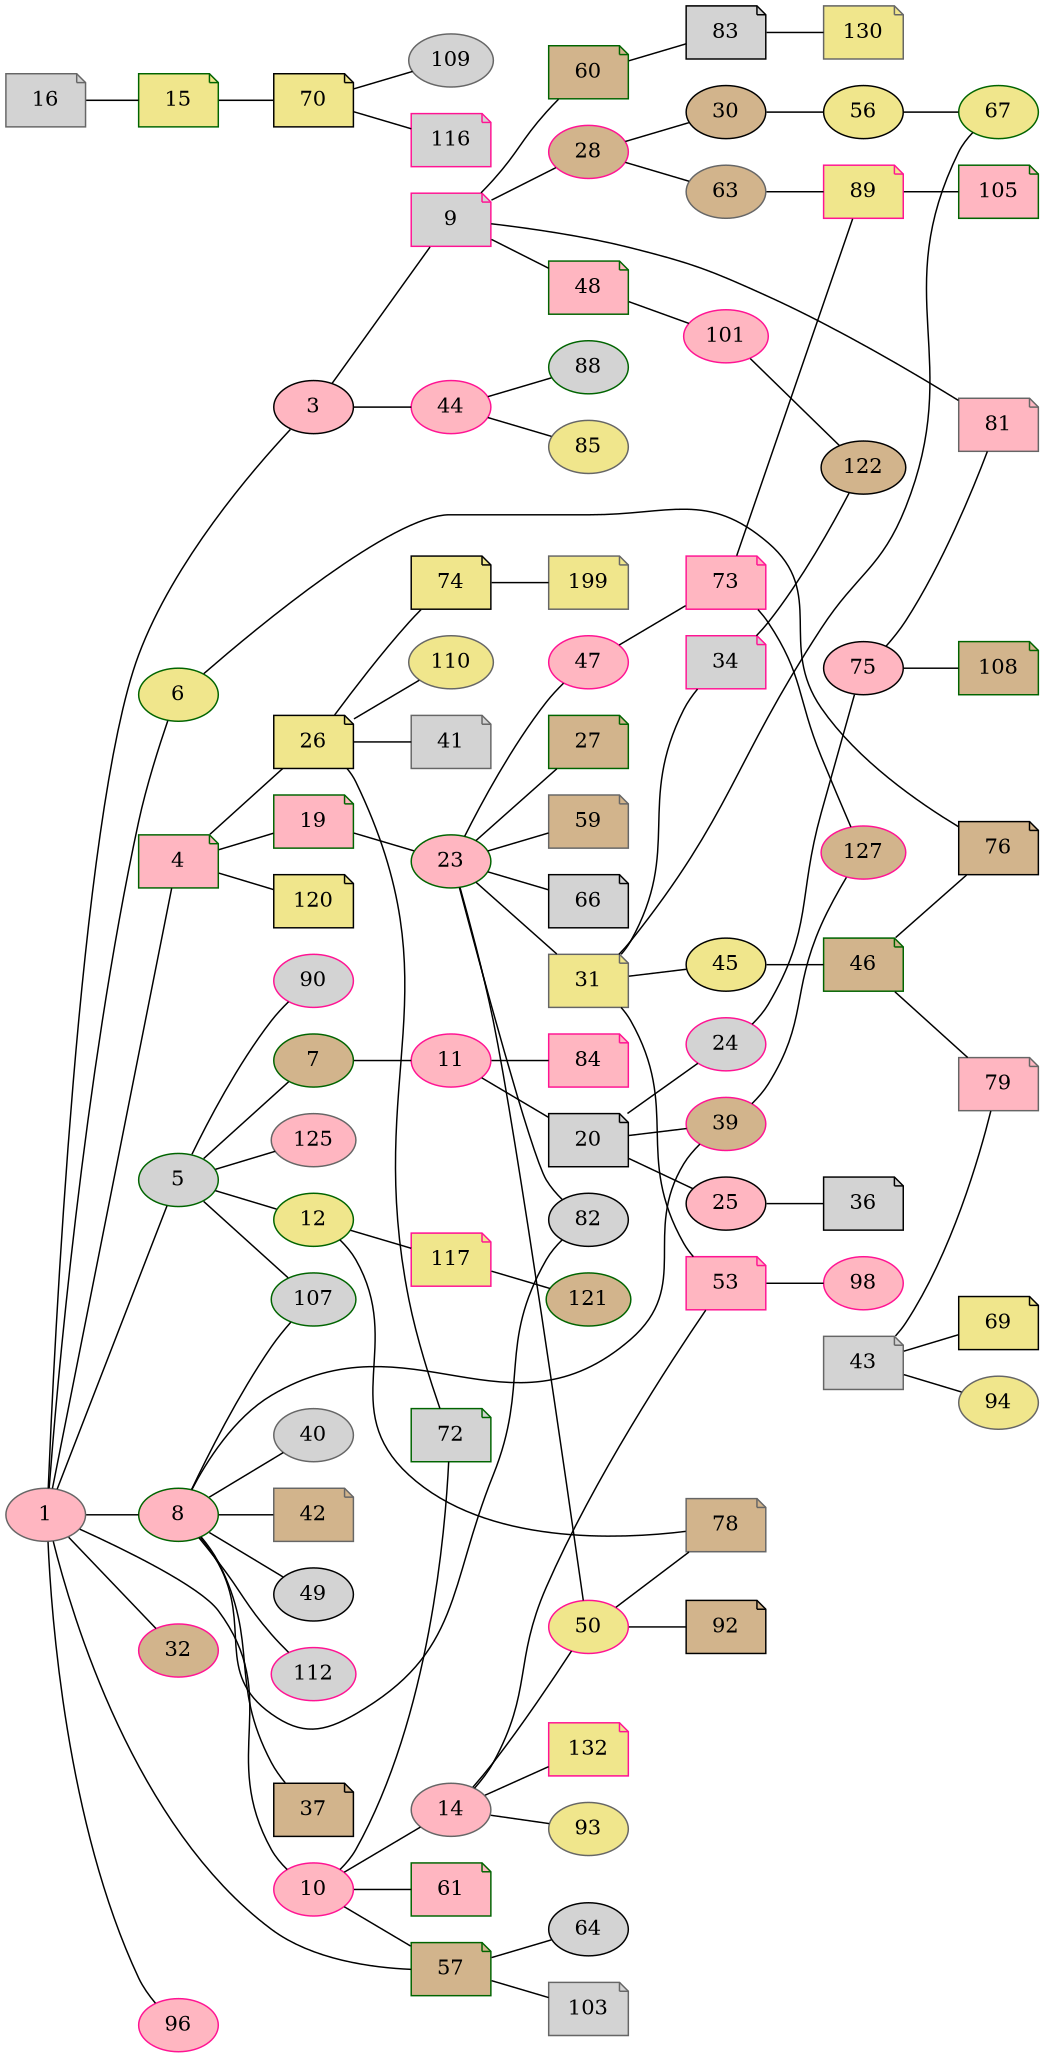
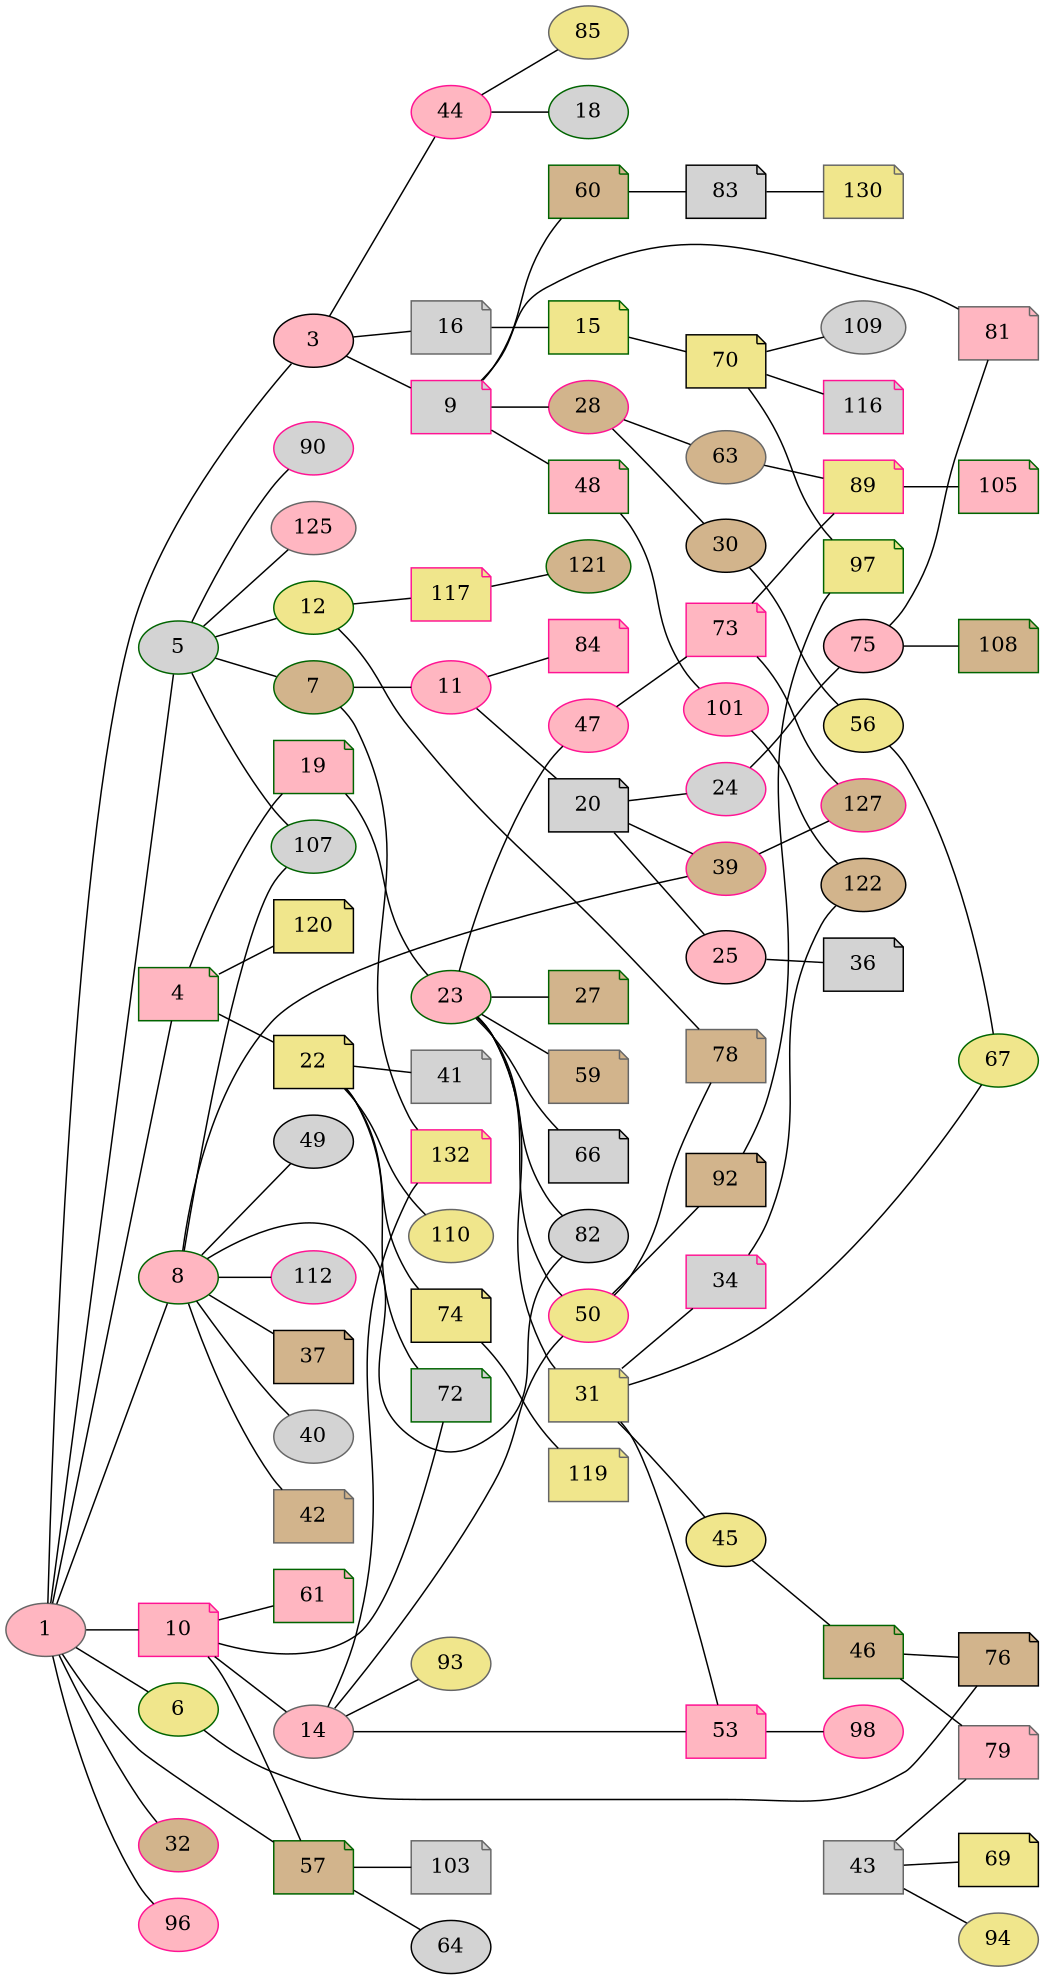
none -> (382, 334)
(589, 367) -> (589, 112)
none -> (863, 566)
(589, 583) -> (589, 1475)
(314, 742) -> (314, 1062)
none -> (383, 917)
(314, 1889) -> (178, 1630)
